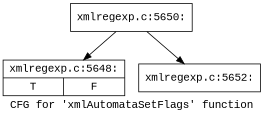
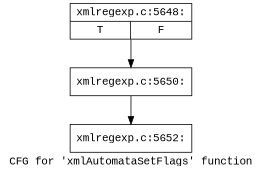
(103, 43) -> (131, 49)
